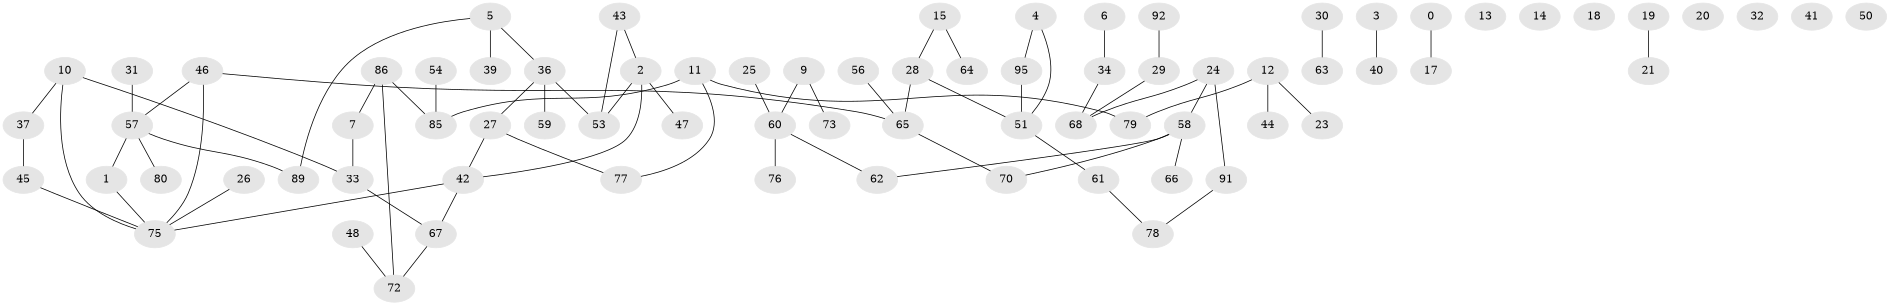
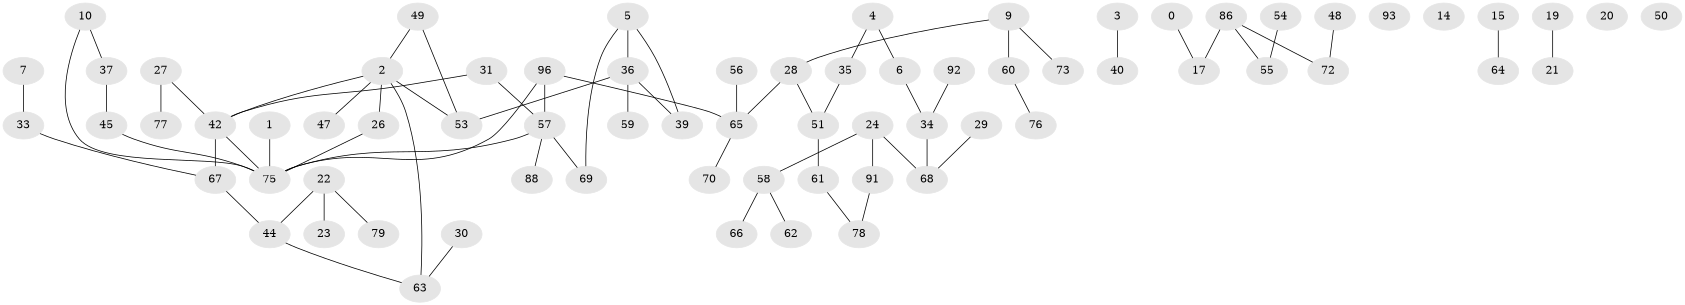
(620, 17) -> (418, 17)
(1485, 17) -> (1389, 17)
(1594, 17) -> none
(1757, 17) -> none
(1812, 17) -> none
(926, 44) -> (897, 36)
(1159, 44) -> (941, 98)
(202, 71) -> (545, 71)
(695, 71) -> none
(750, 71) -> none
(1022, 71) -> (845, 71)
(1268, 71) -> (324, 180)
(1051, 73) -> (886, 44)
none -> (348, 92)
(521, 95) -> (661, 104)
(367, 98) -> (1213, 44)
none -> (380, 98)
(211, 122) -> none
(436, 125) -> (1267, 71)
(119, 152) -> (407, 152)
(826, 153) -> none
(1098, 158) -> none
none -> (419, 177)
(161, 180) -> (532, 180)
(298, 180) -> (586, 180)
(415, 261) -> (242, 207)
none -> (343, 264)
